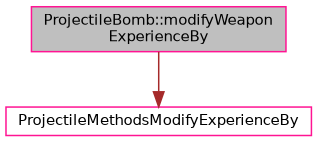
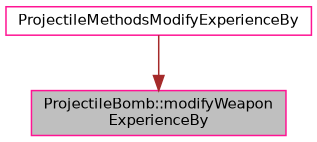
(159, 72) -> (159, 55)
